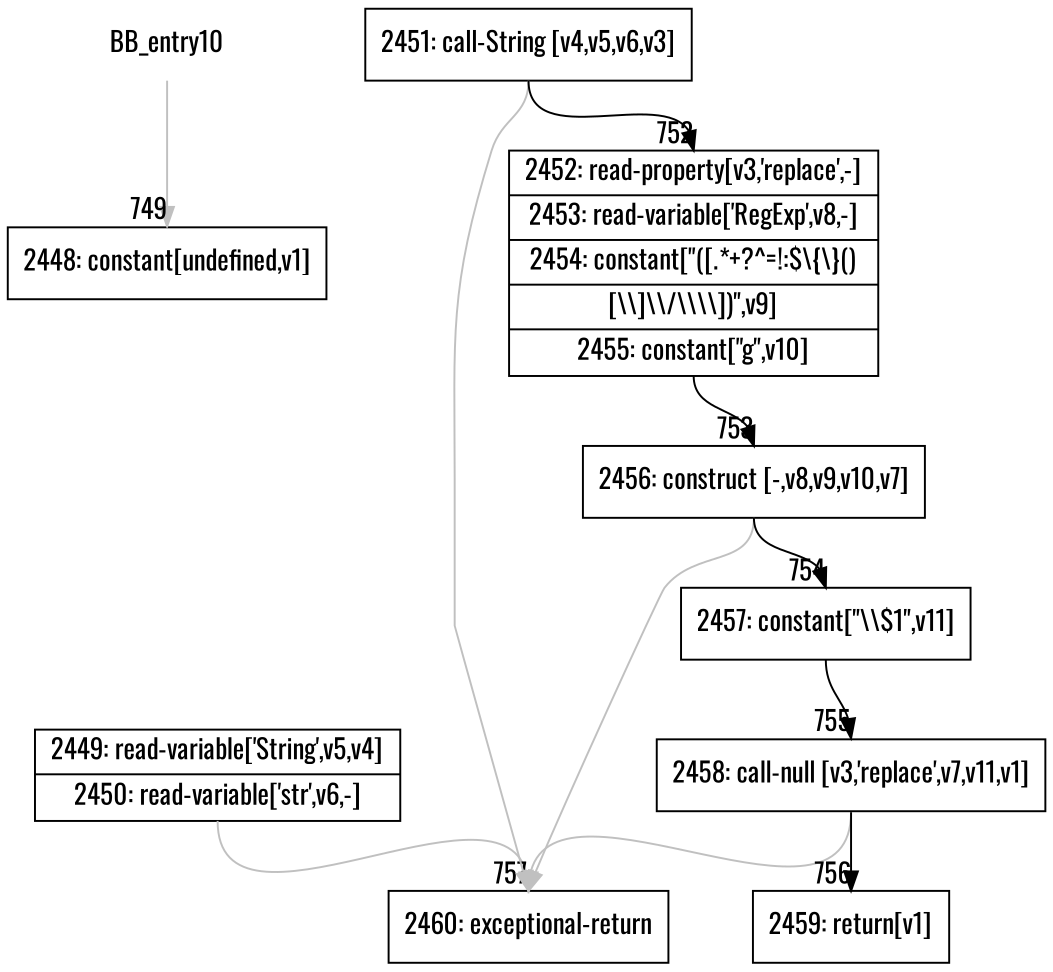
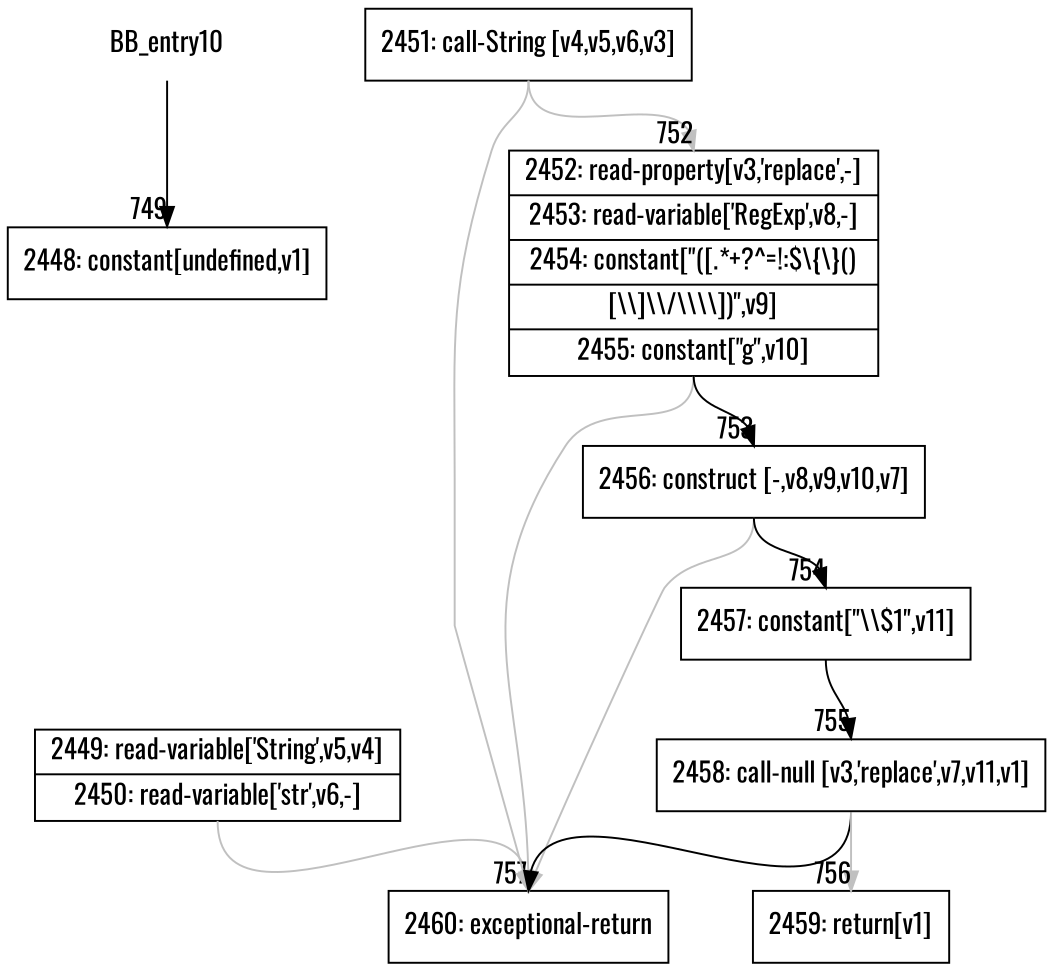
(601, 116) -> (601, 116)
(167, 144) -> (167, 144)
none -> (511, 574)
(851, 851) -> (851, 851)
(699, 854) -> (699, 854)
